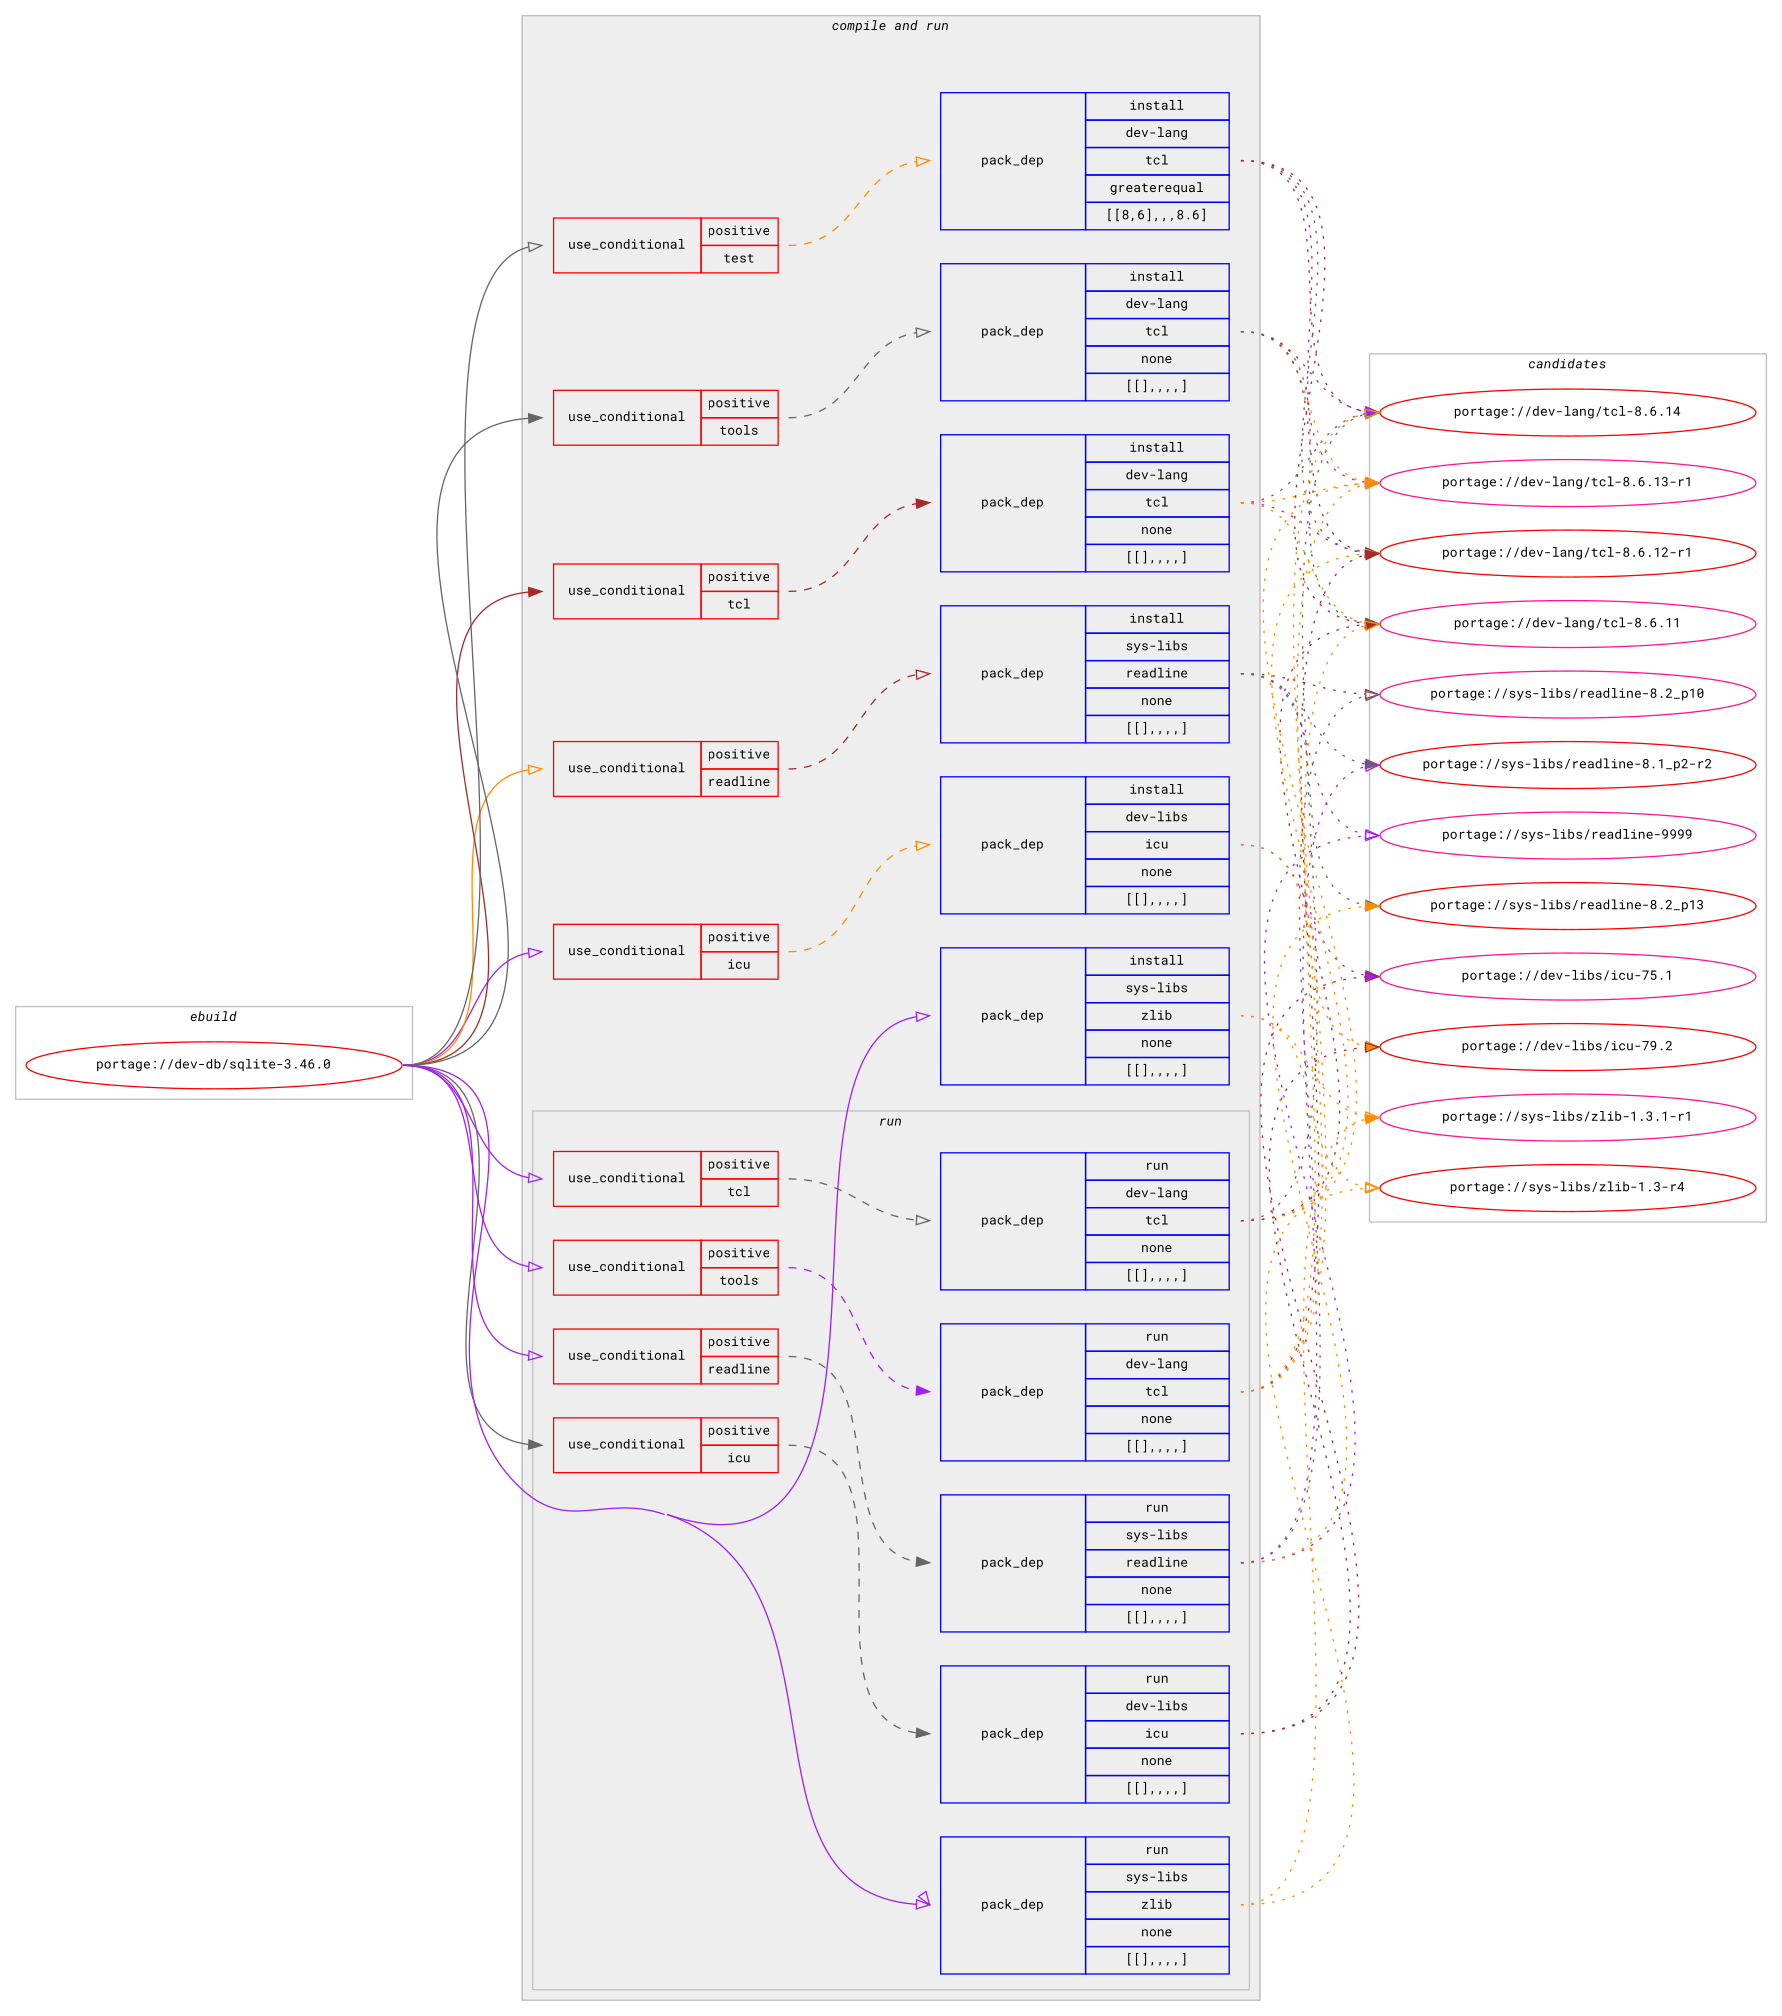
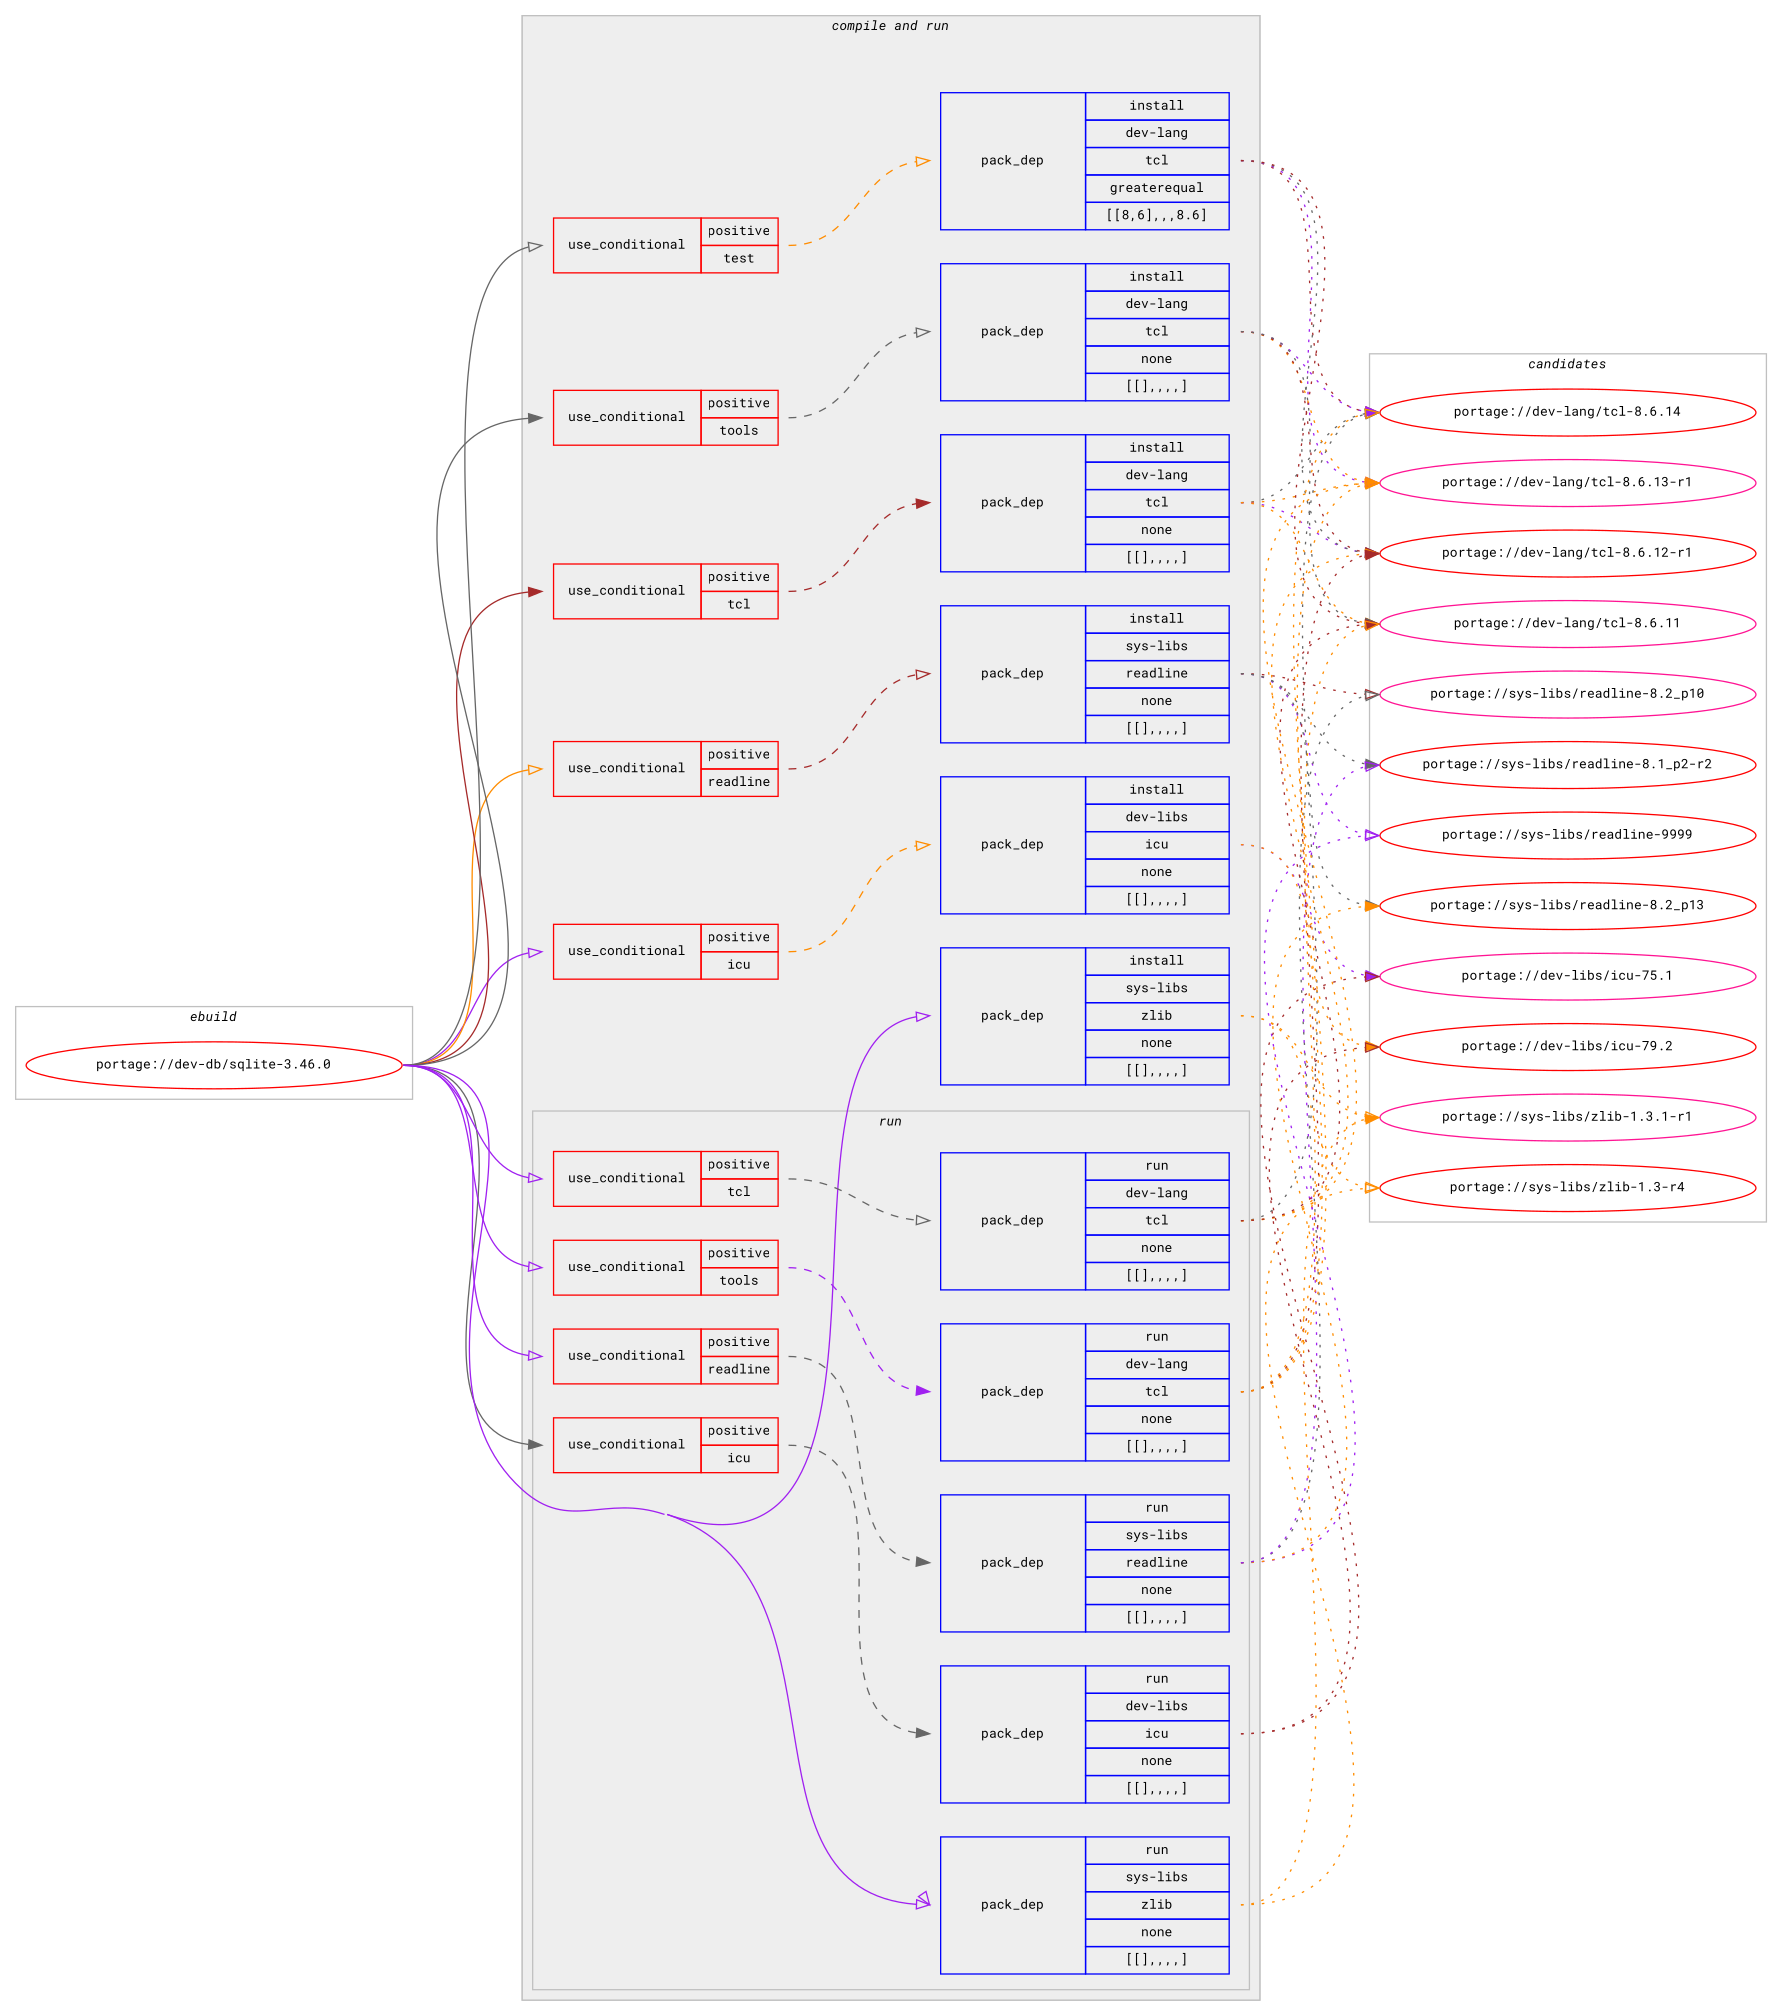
(1568, 836) -> (1568, 836)
